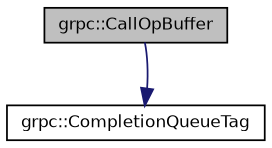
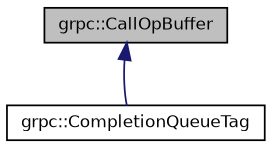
(147, 65) -> (124, 83)
